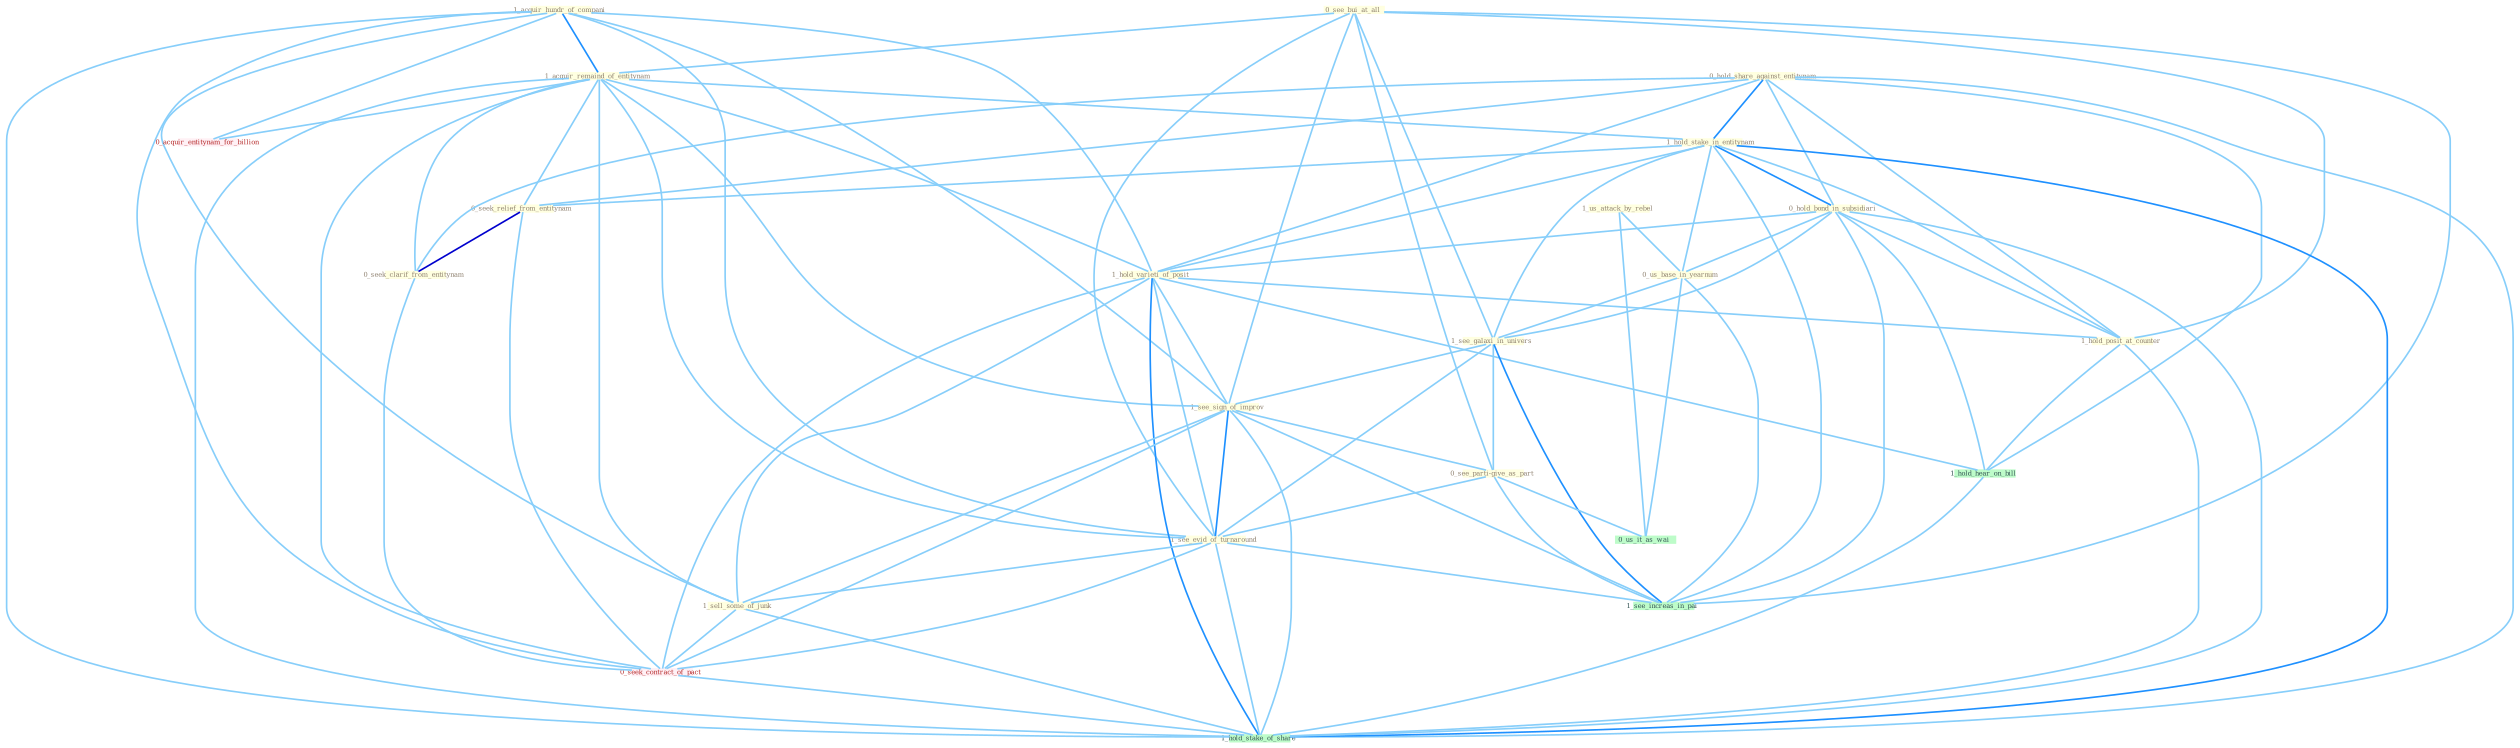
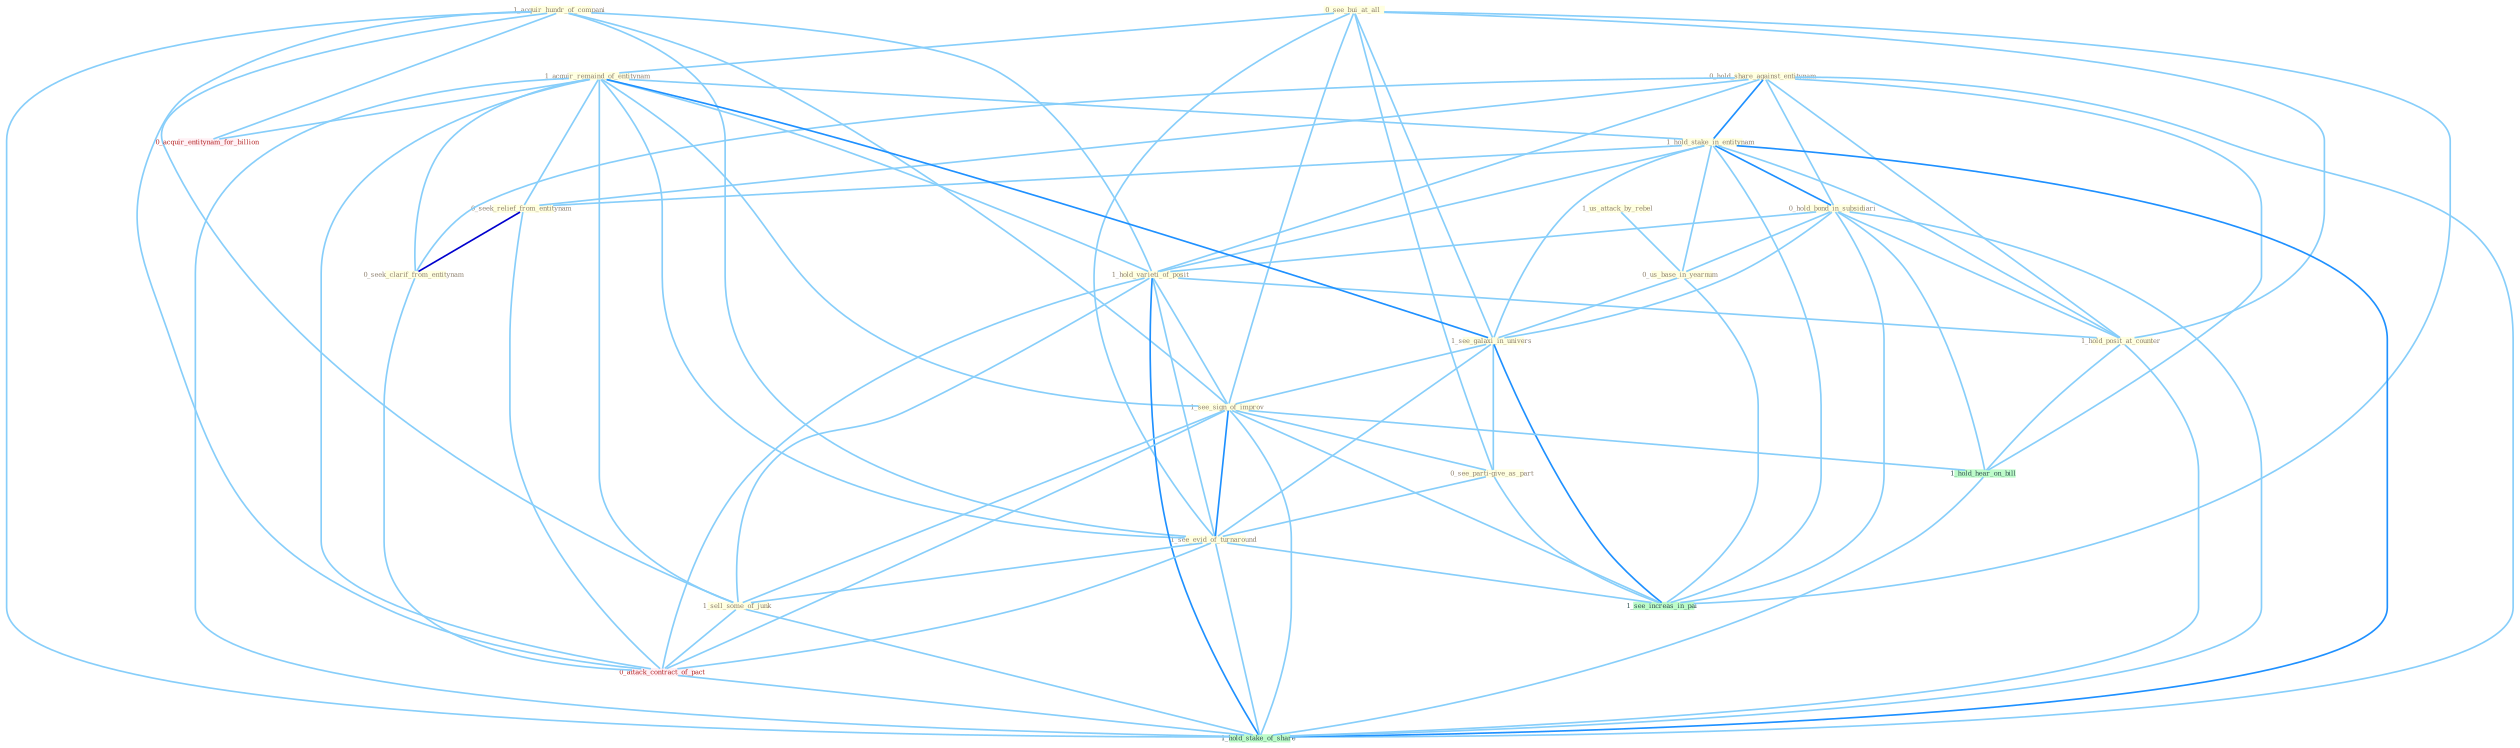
(580, 43) -> (1050, 200)
(1569, 374) -> (1607, 440)
(1646, 540) -> none
(662, 672) -> (662, 672)
